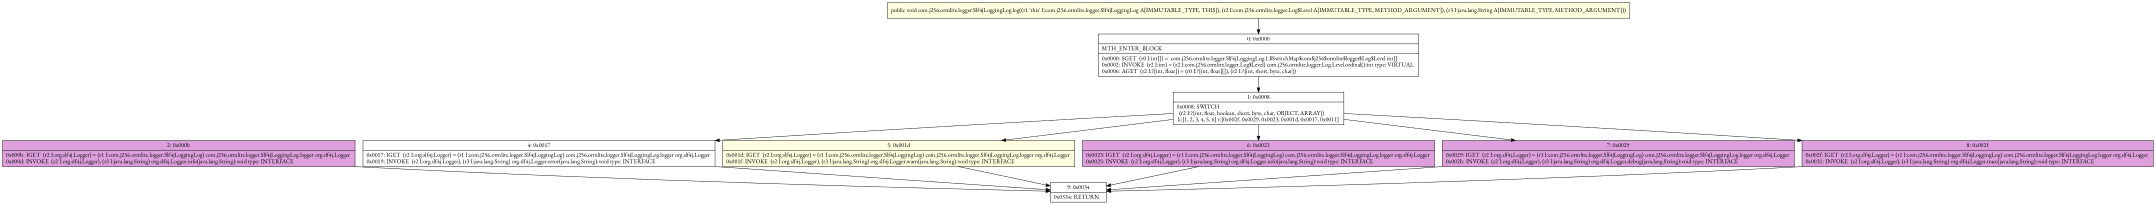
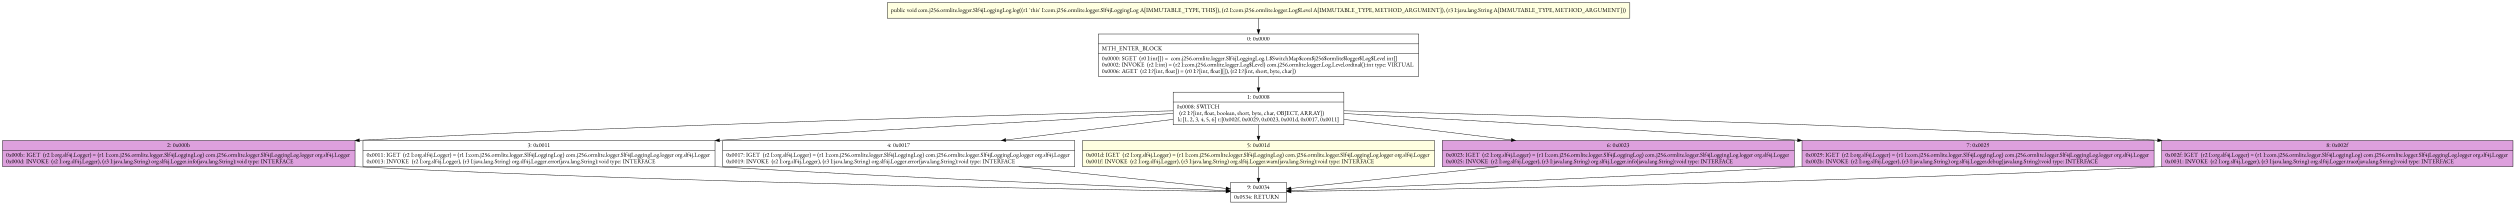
none -> (766, 123)
none -> (539, 154)
